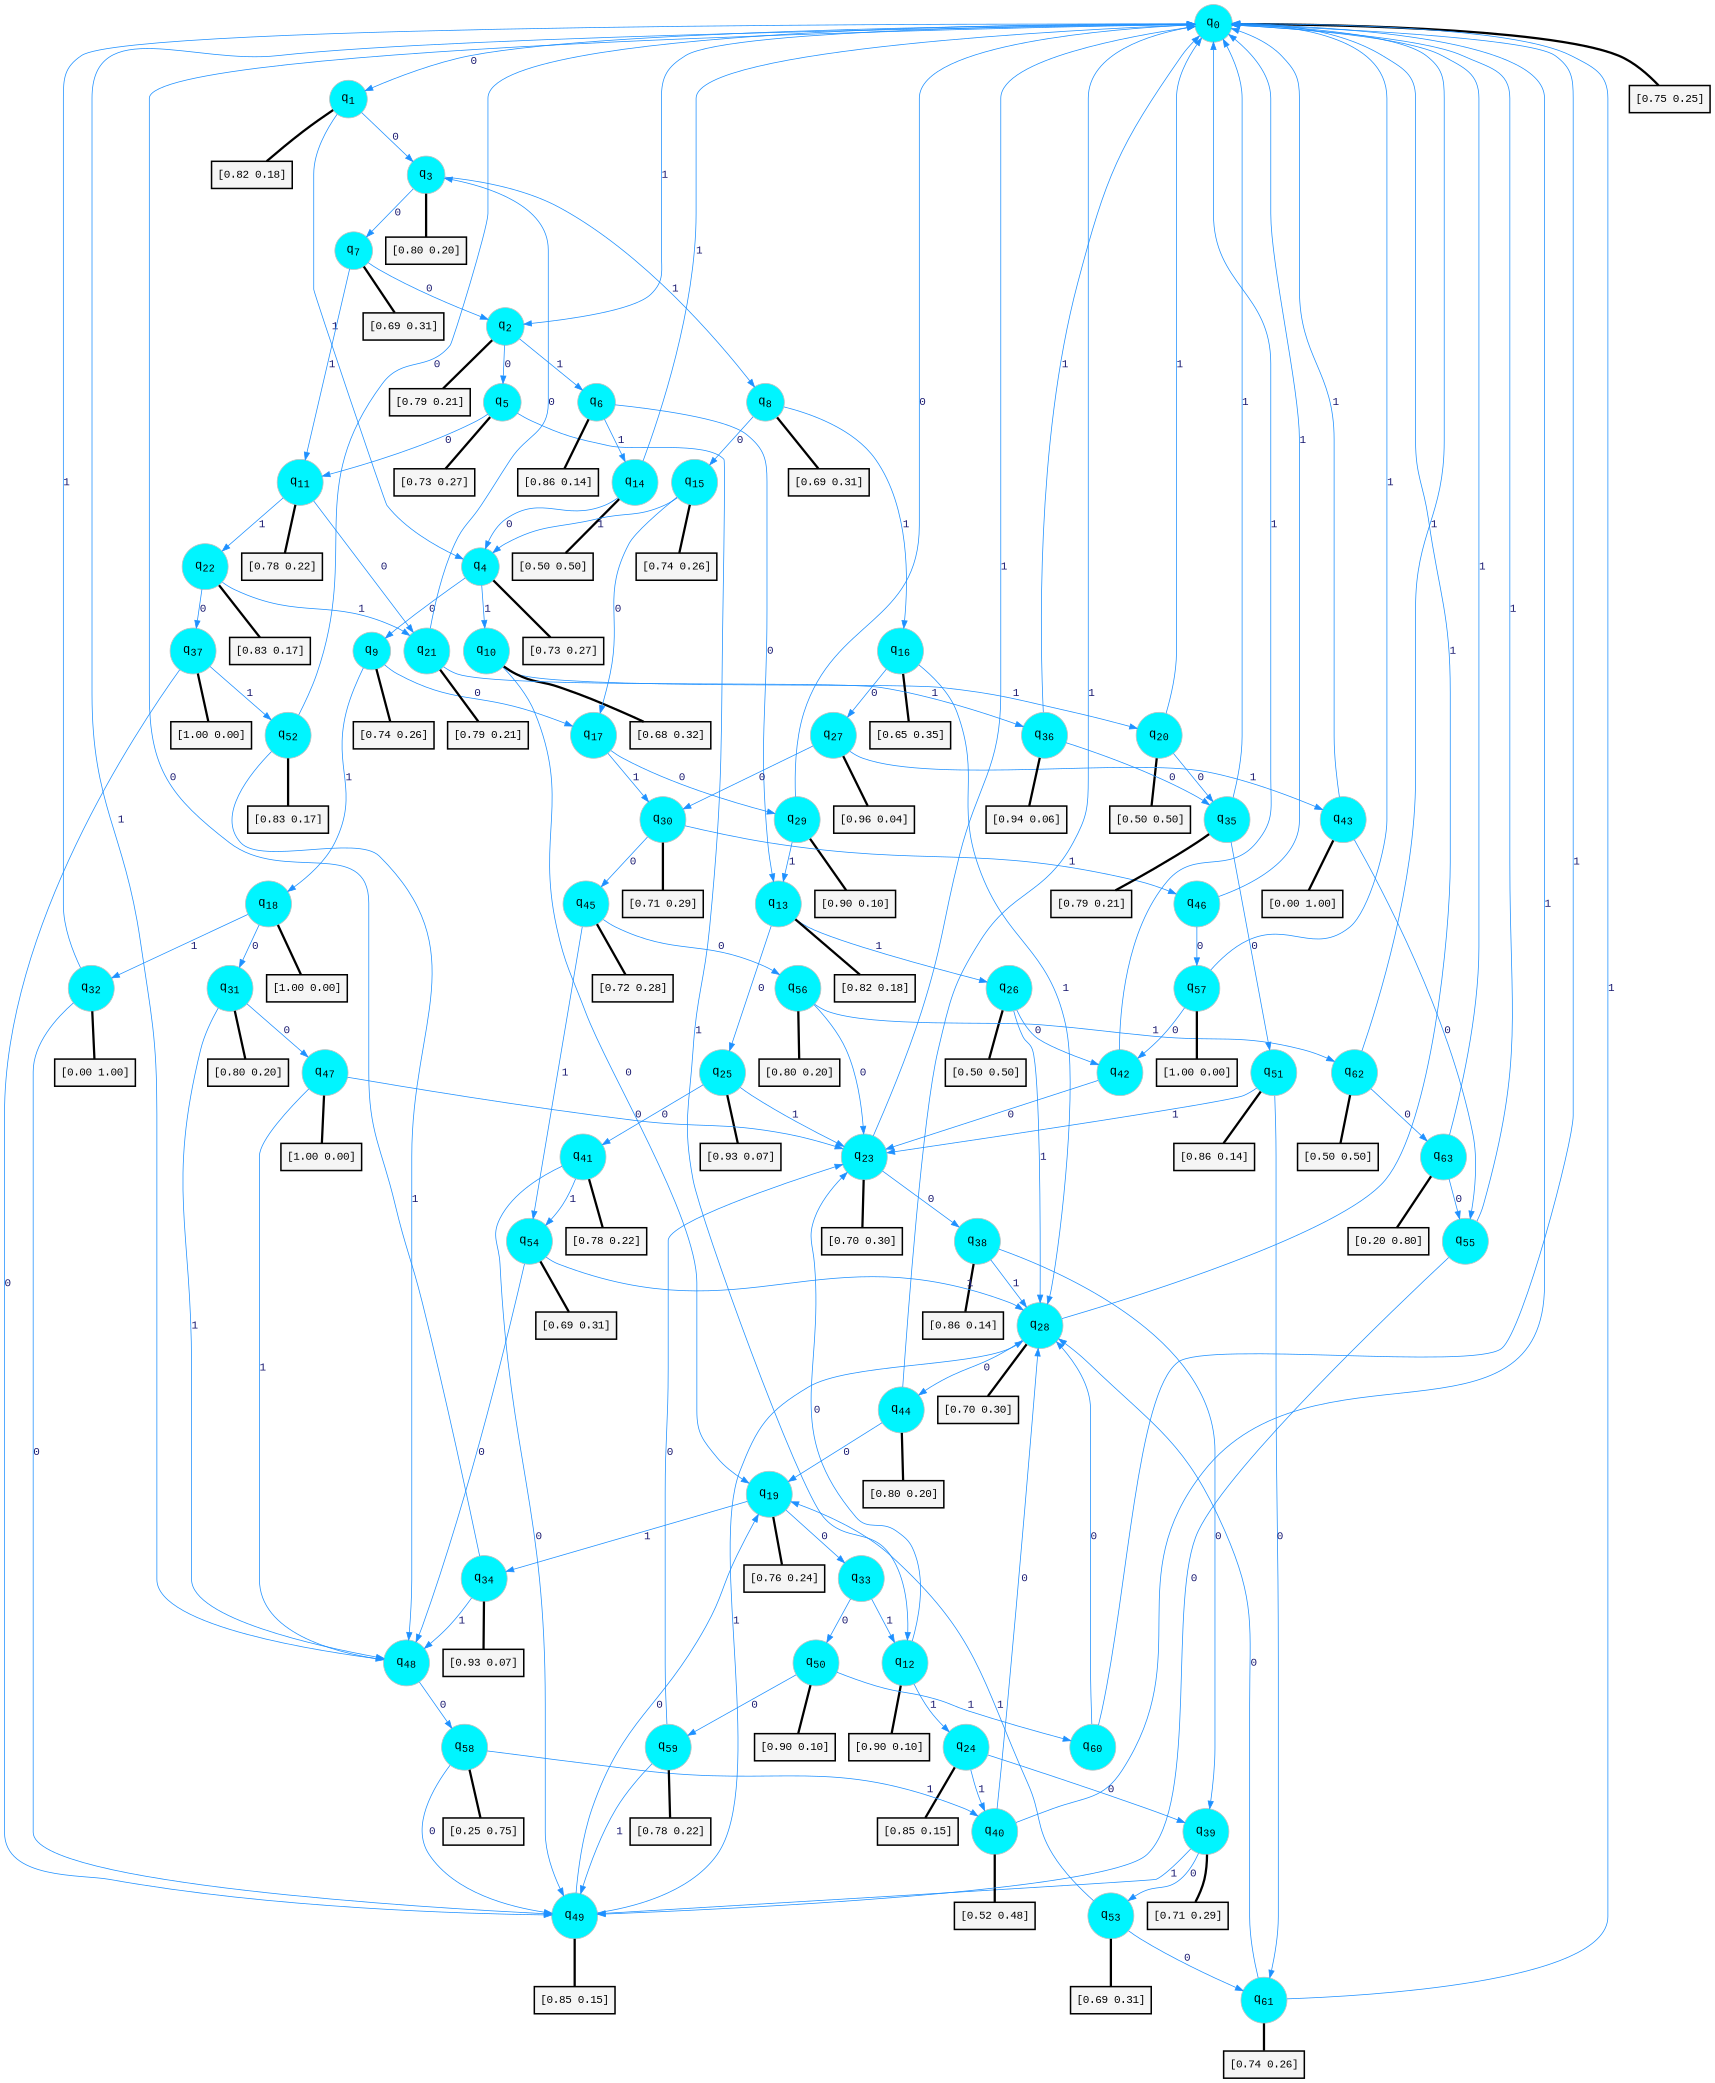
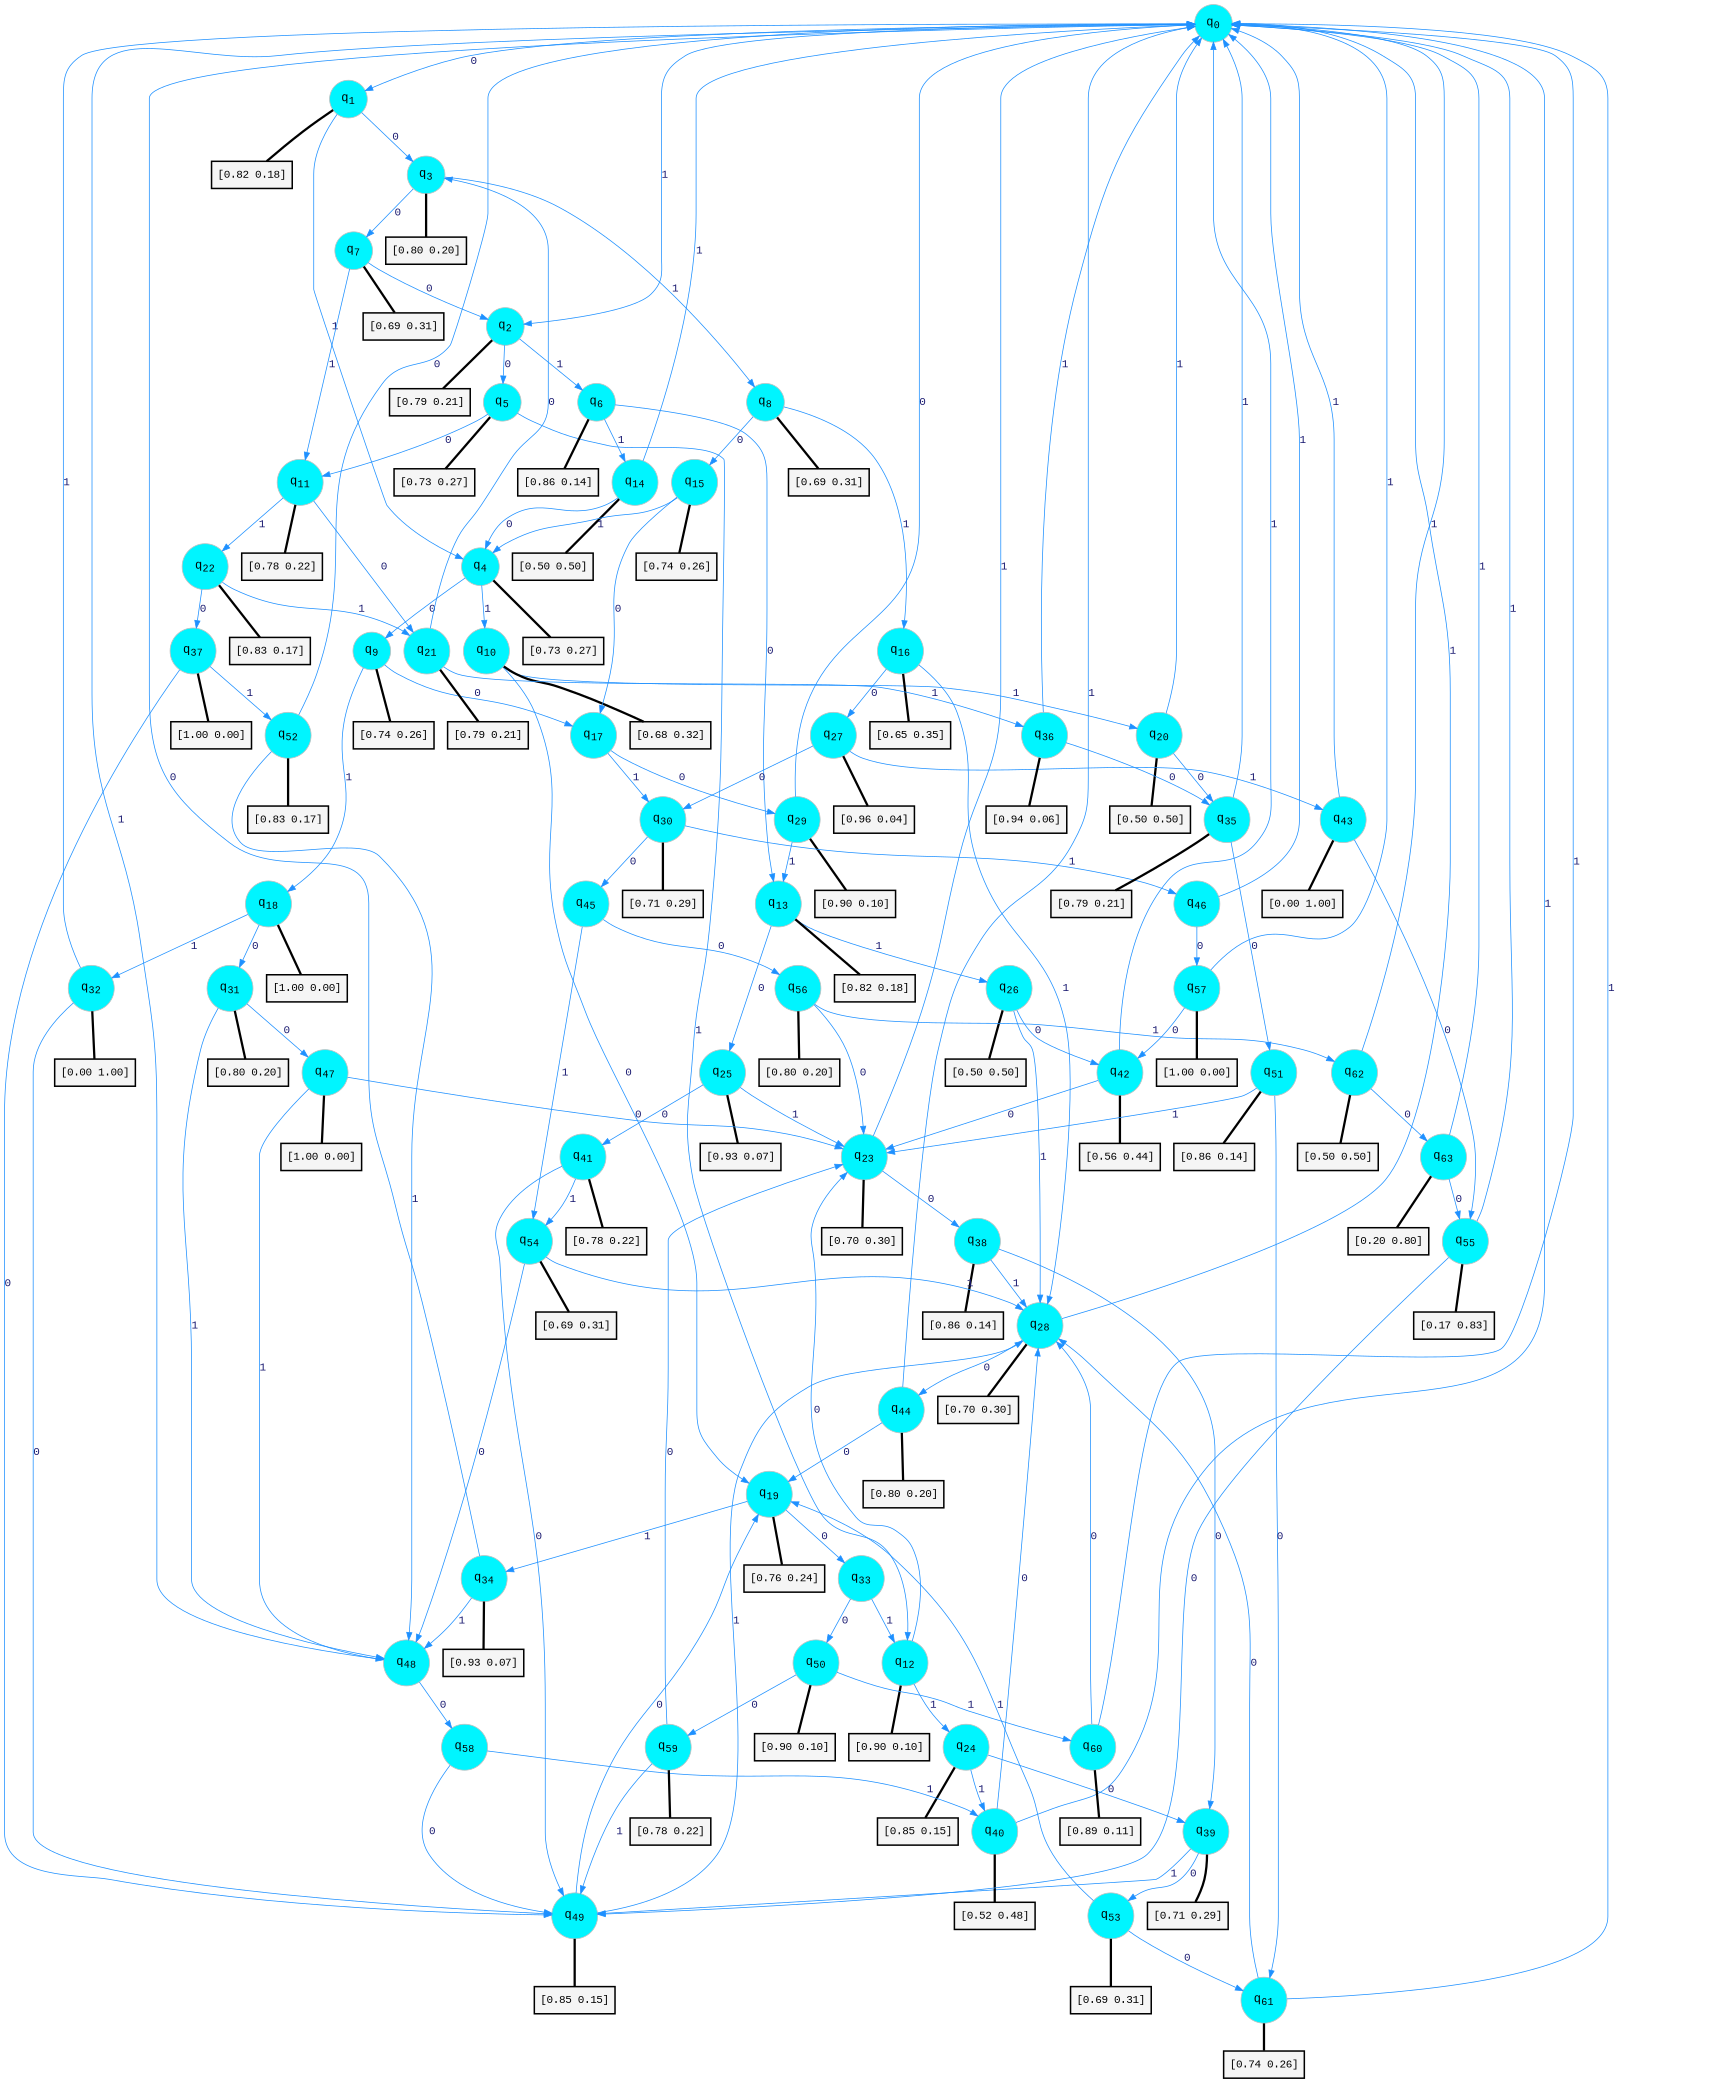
(1670, 99) -> none
(633, 988) -> none
none -> (1120, 1157)
none -> (1454, 1326)
(483, 1832) -> none
none -> (1100, 1832)
